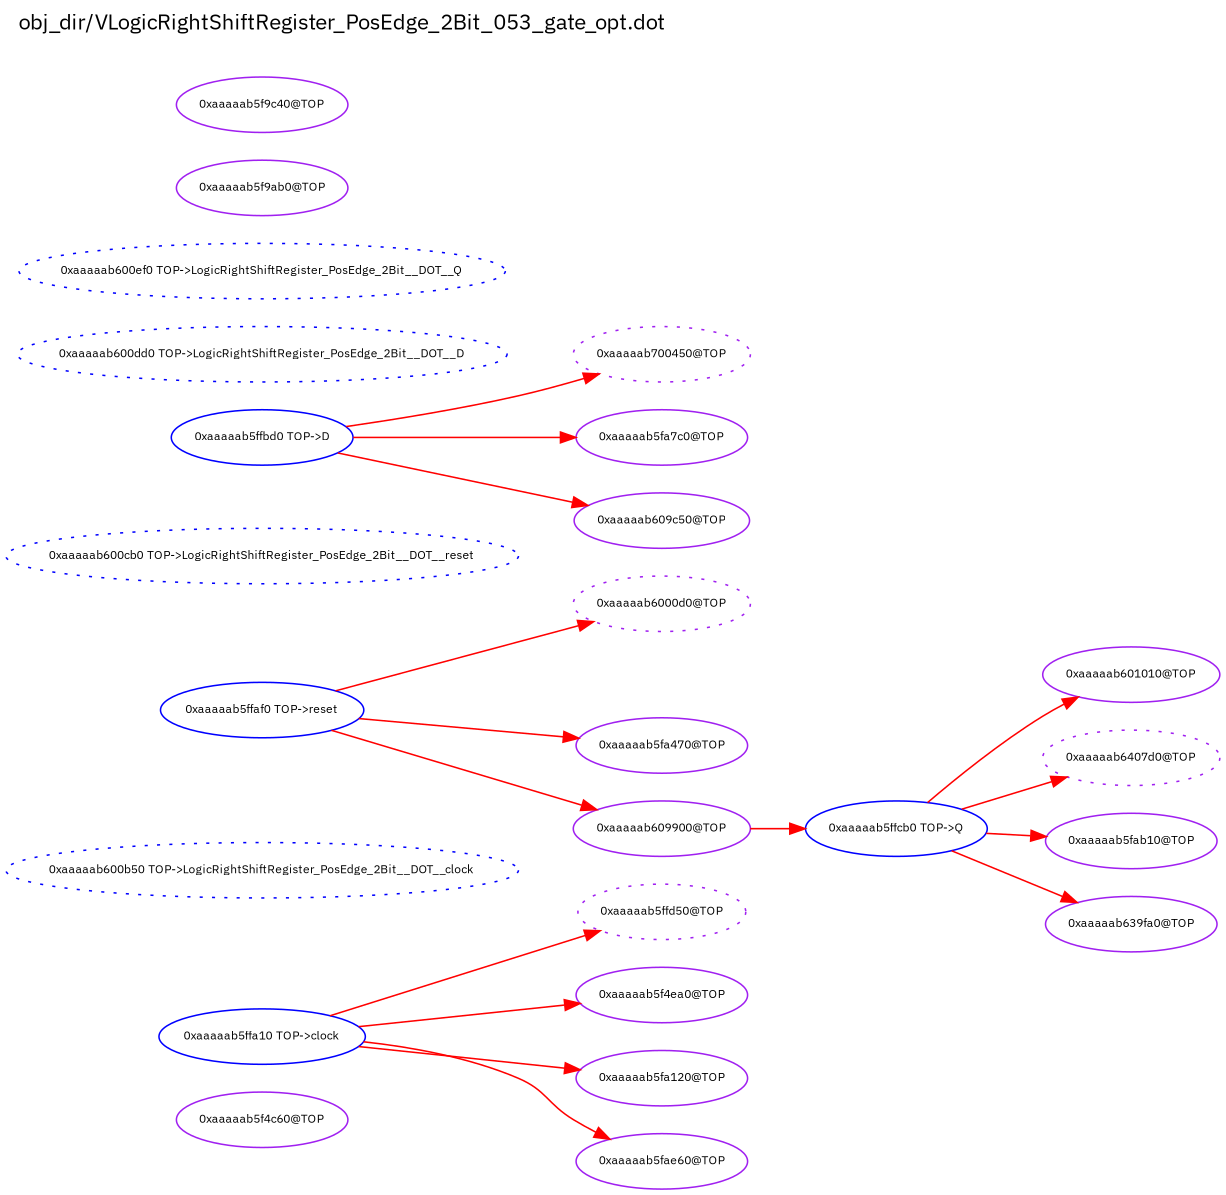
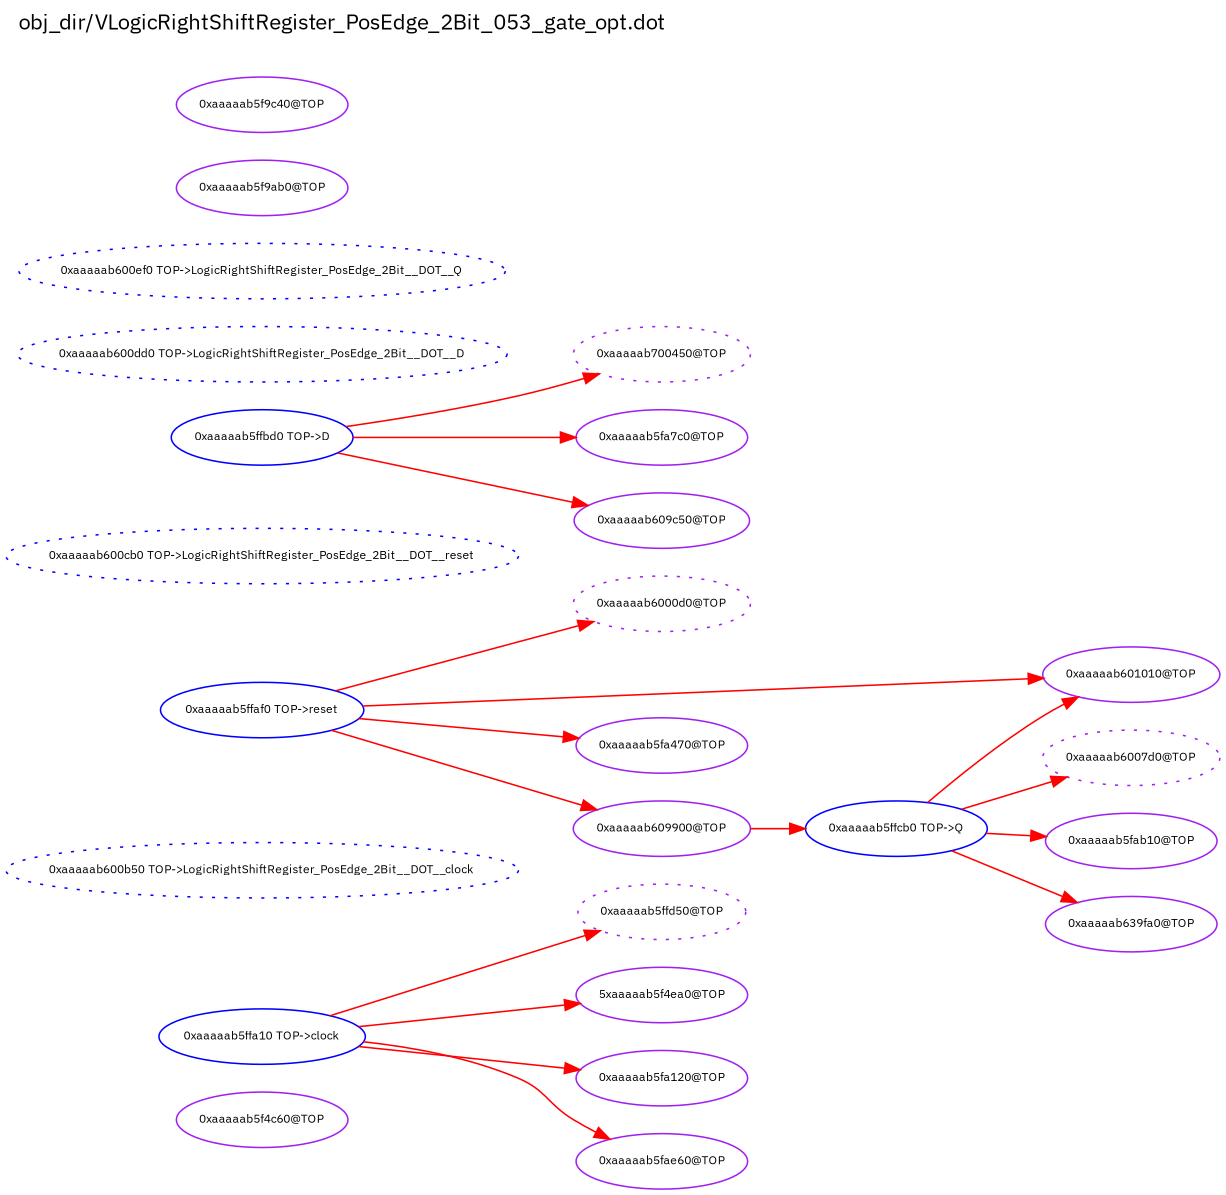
none -> (695, 692)
(1131, 758) -> (1131, 758)
(662, 995) -> (662, 995)
